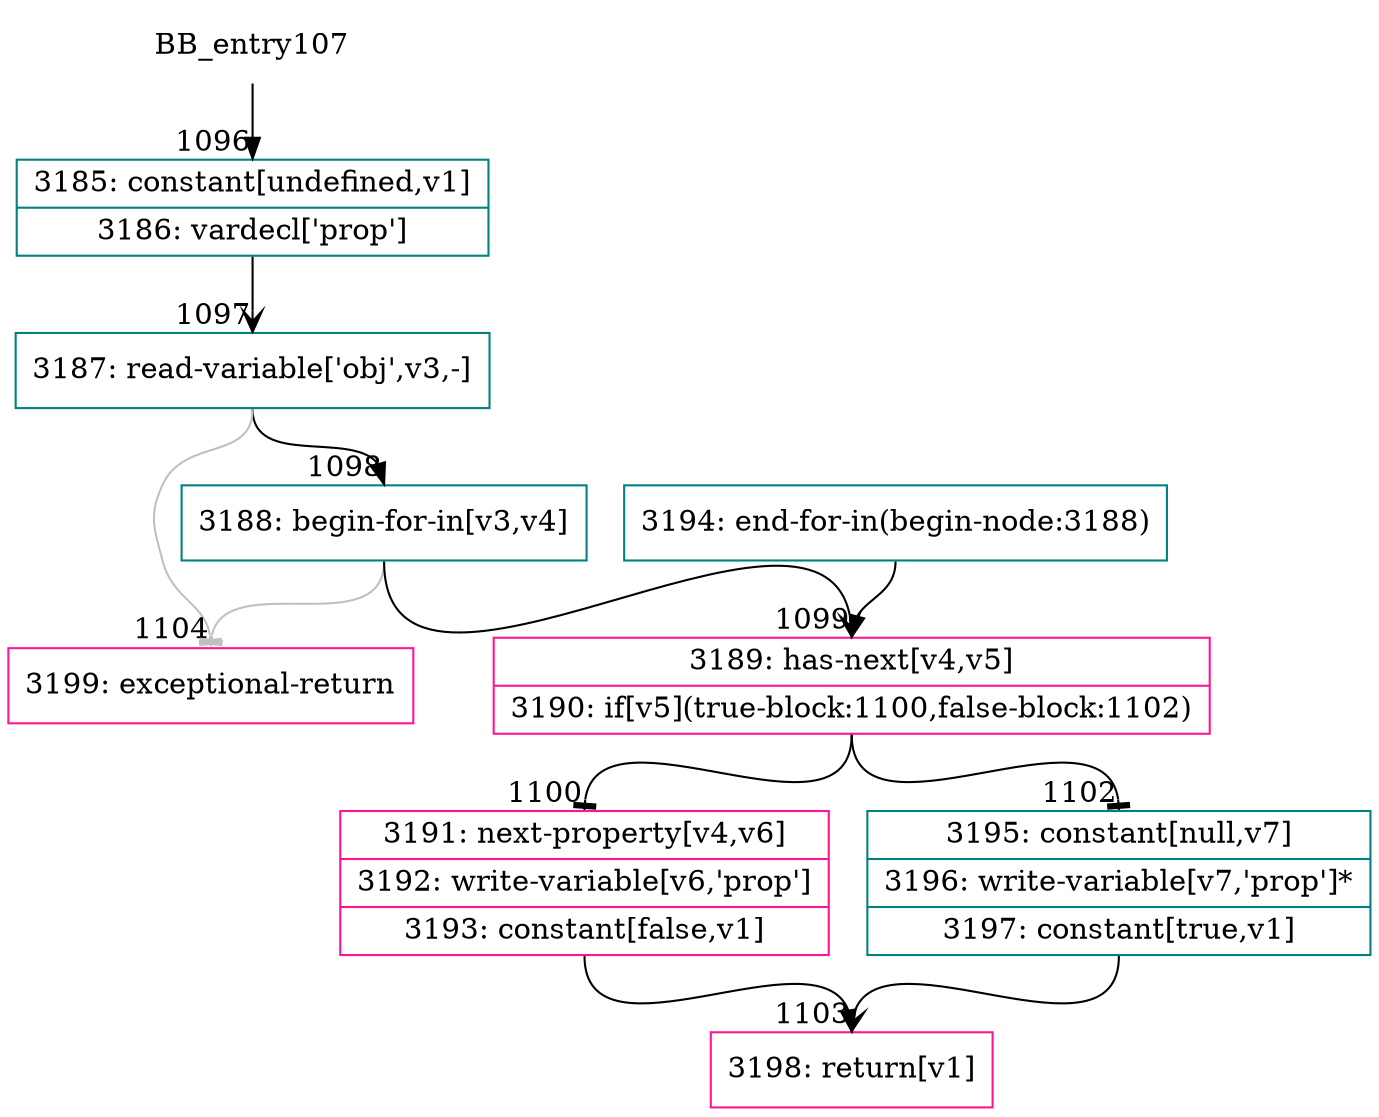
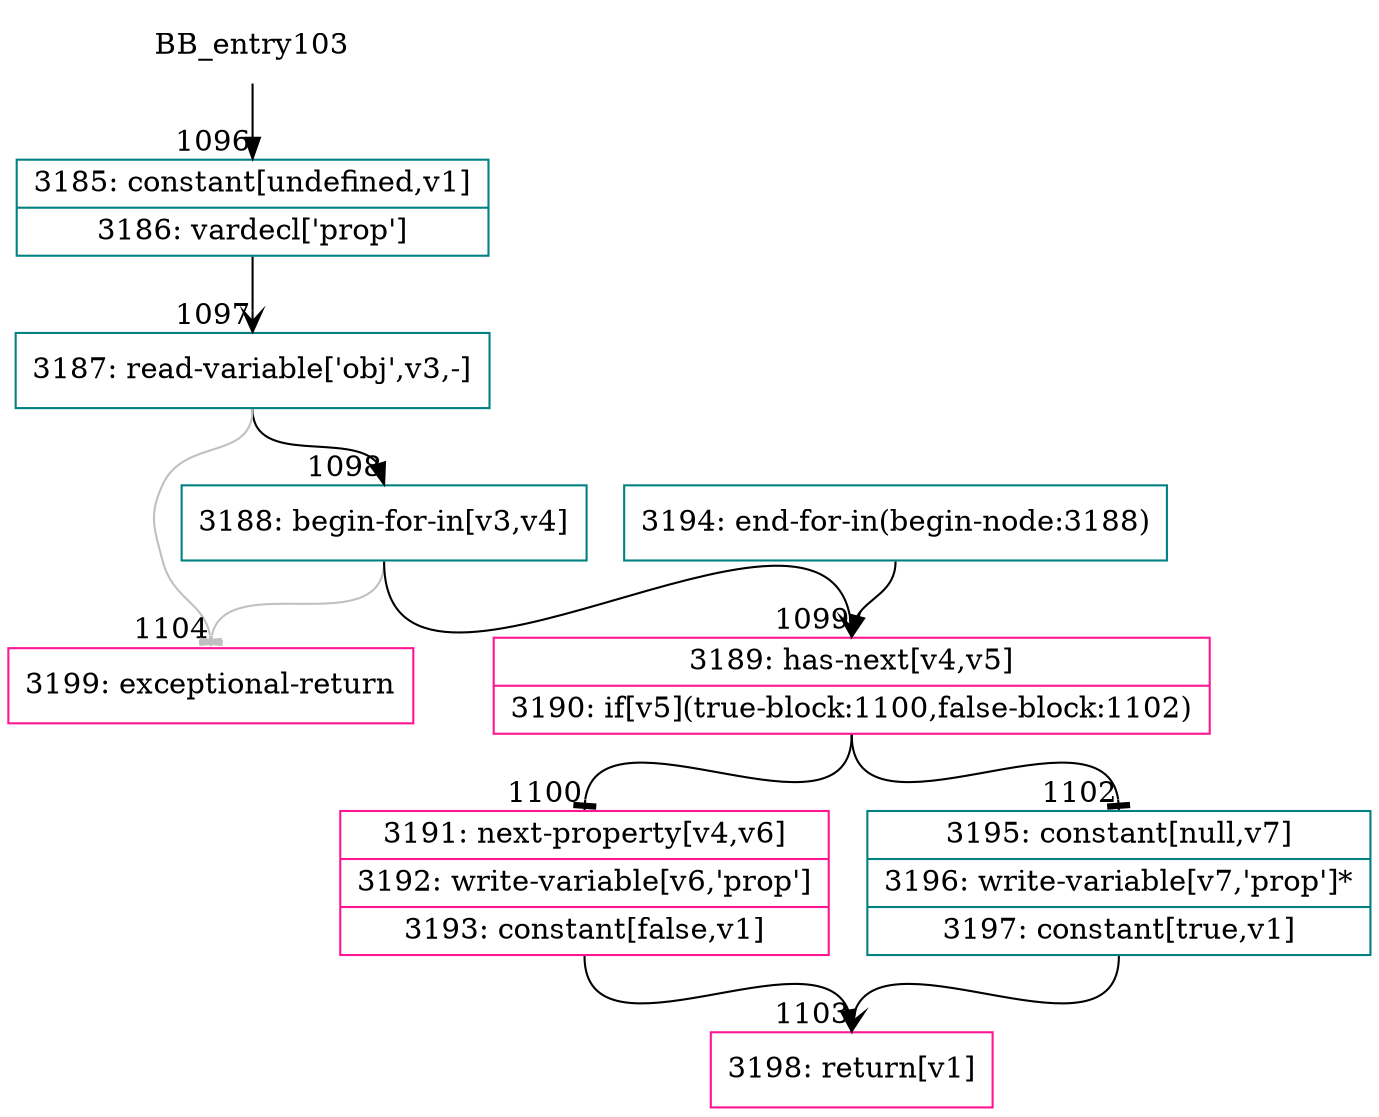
(253, 46) -> (253, 46)
